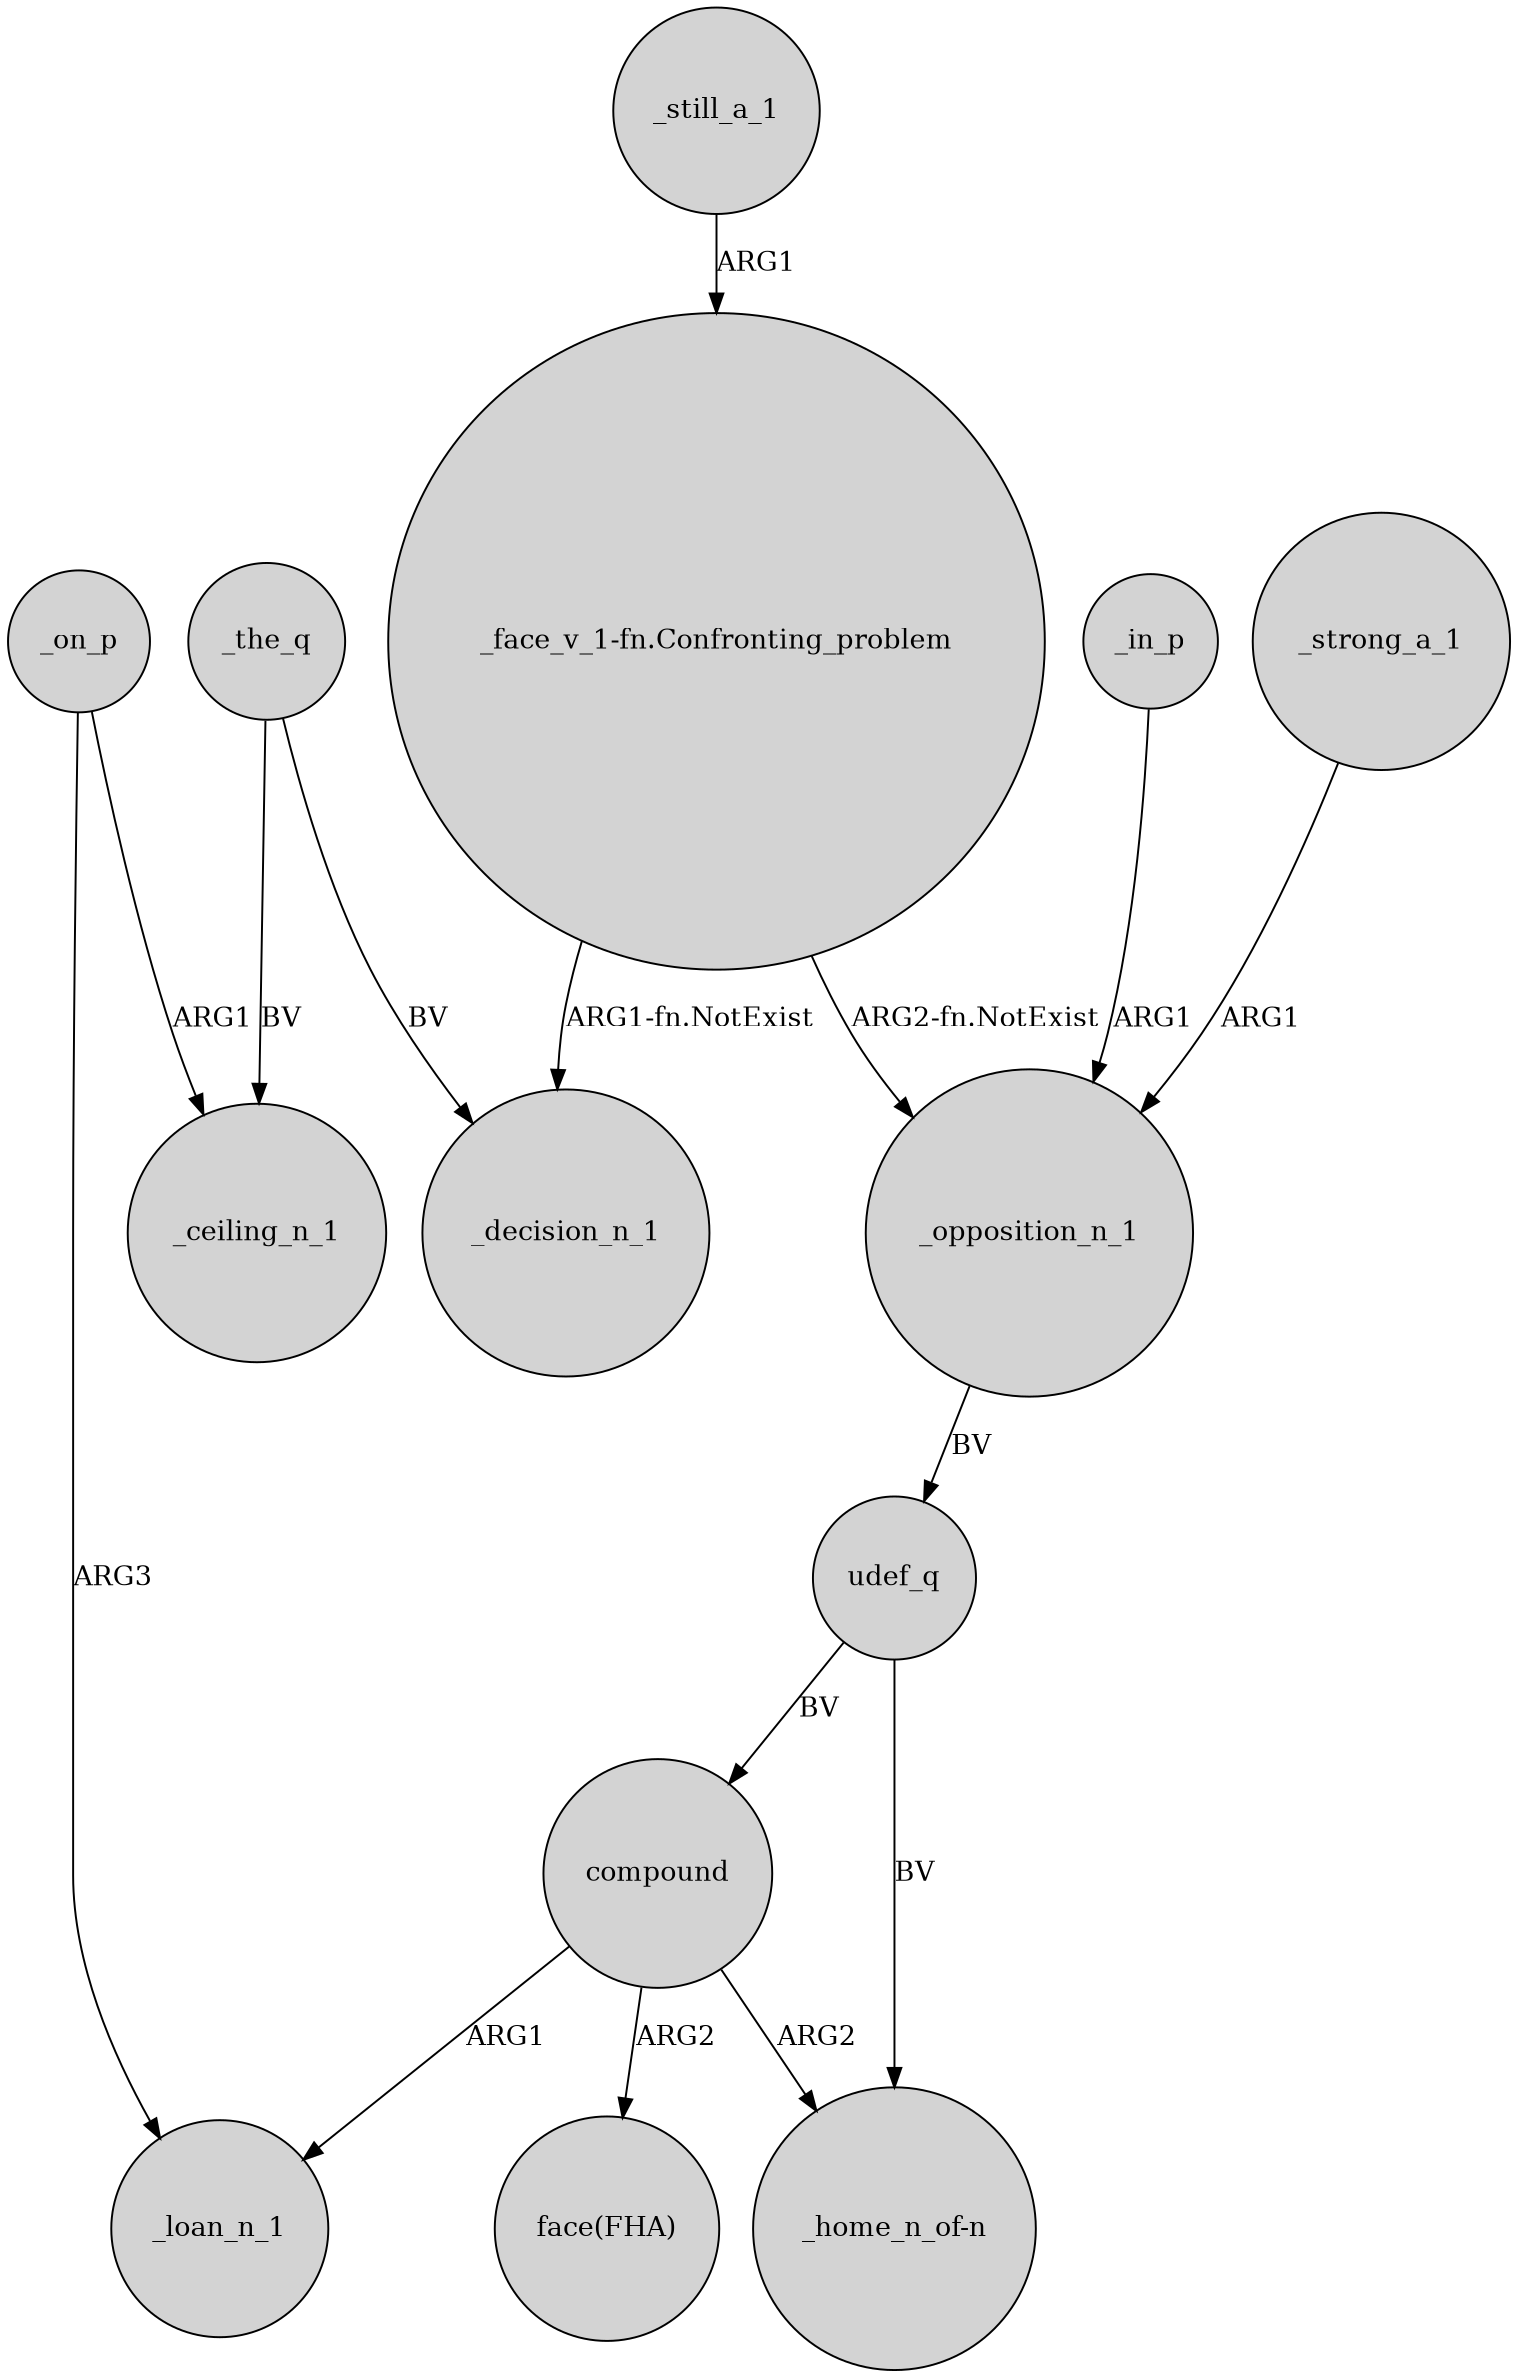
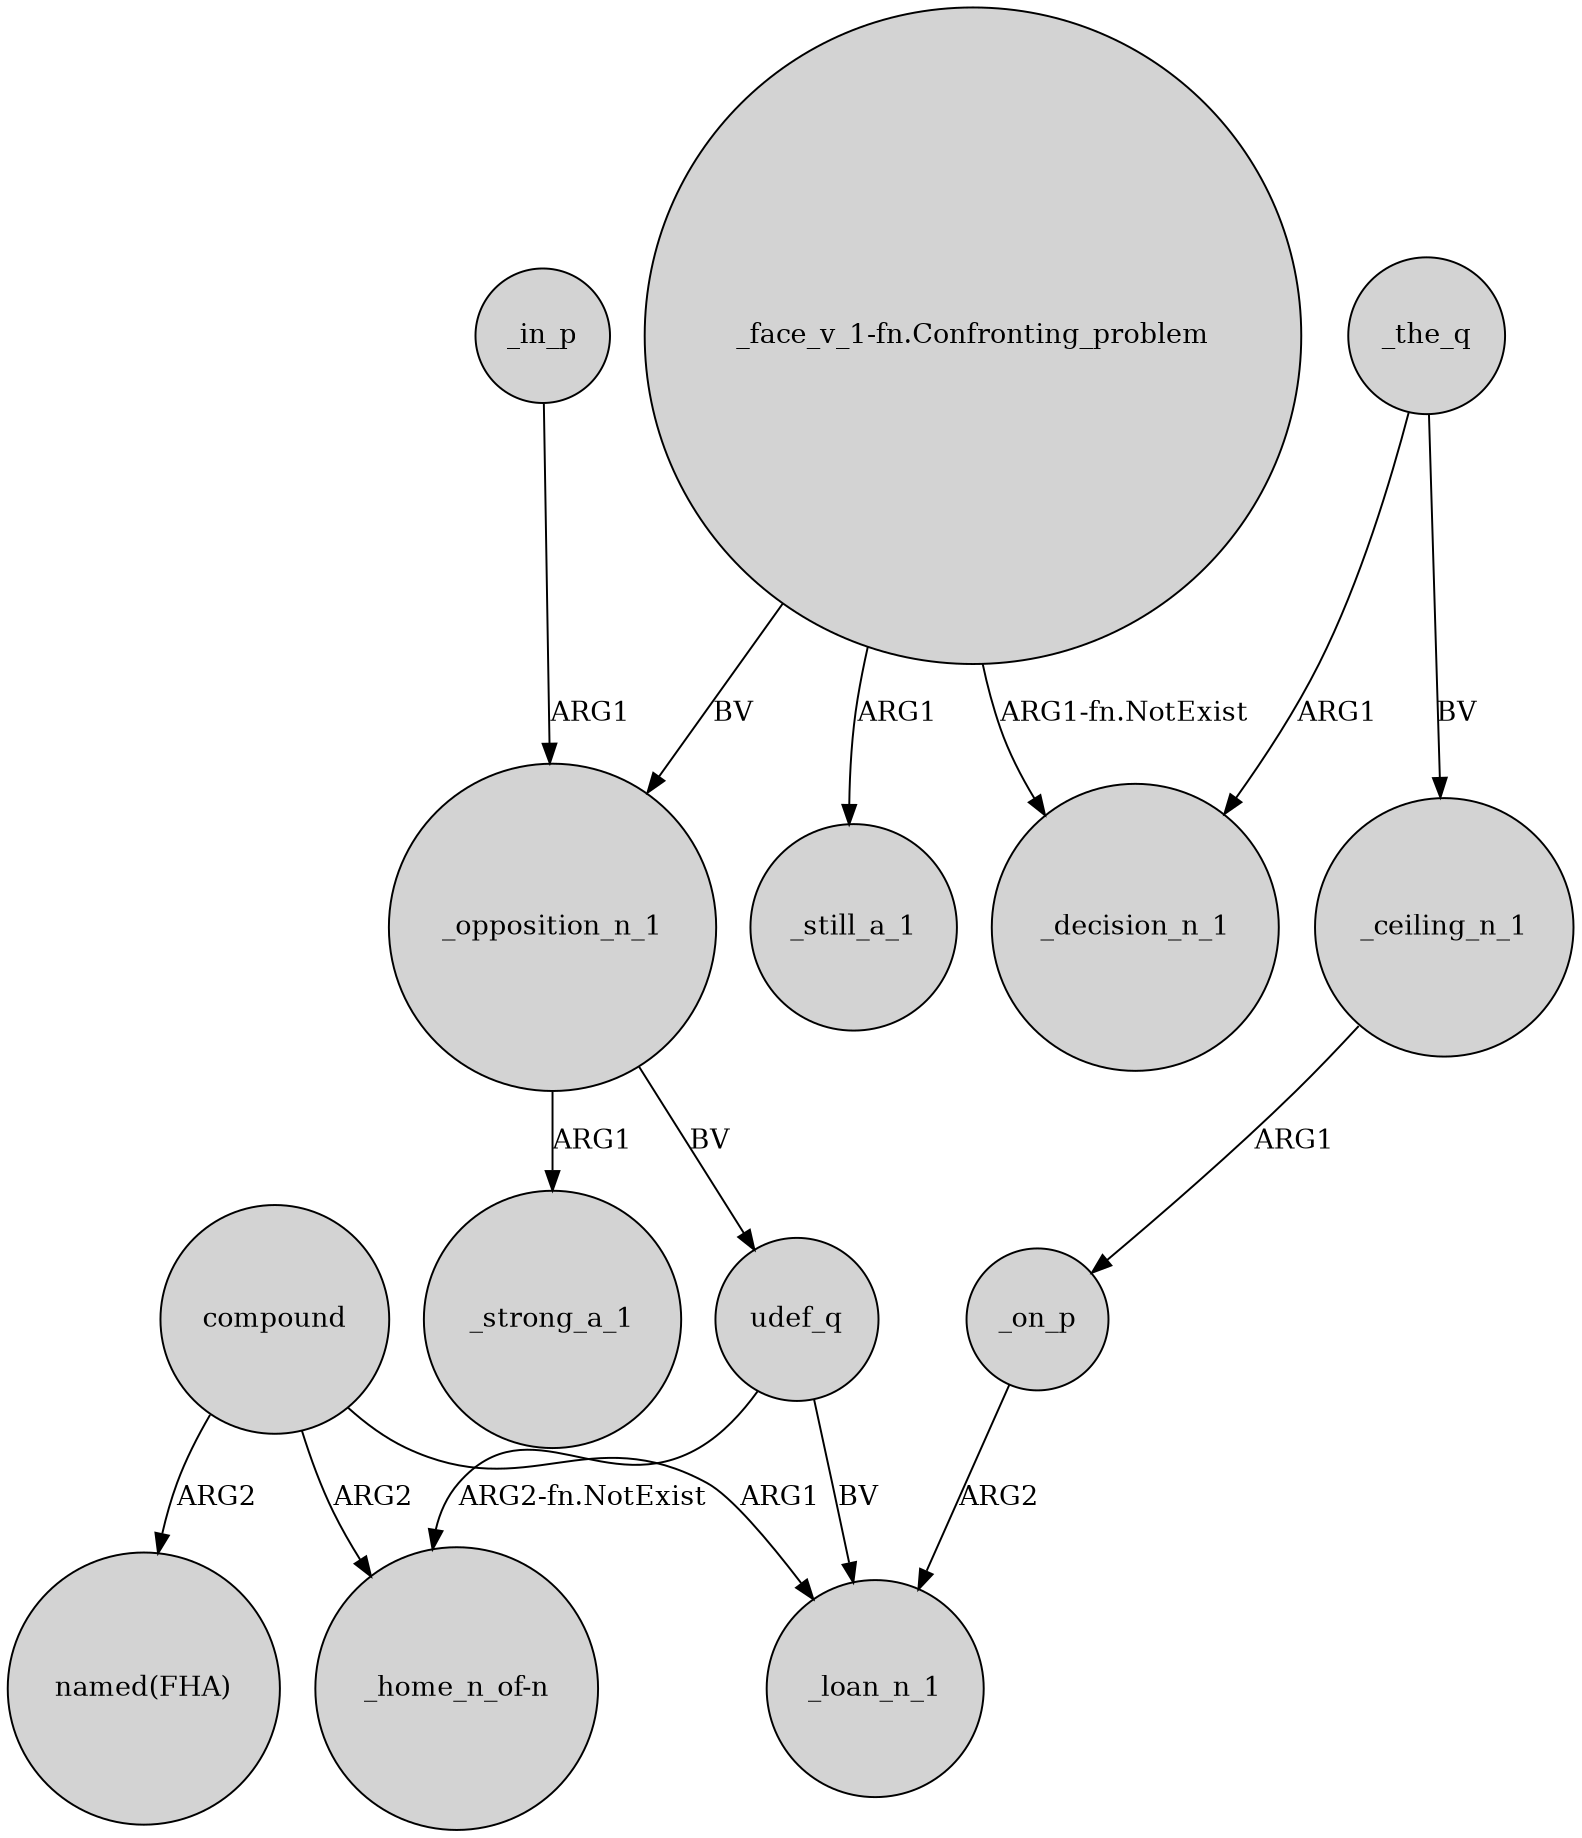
(717, 254) -> (854, 725)
(136, 906) -> (1237, 1147)
(1259, 937) -> (553, 1131)
(428, 1019) -> (1338, 714)
(976, 1019) -> (733, 714)
(113, 1578) -> (999, 1498)
(793, 1705) -> (832, 1481)
(915, 1873) -> (583, 1498)
(607, 2229) -> (144, 1689)
